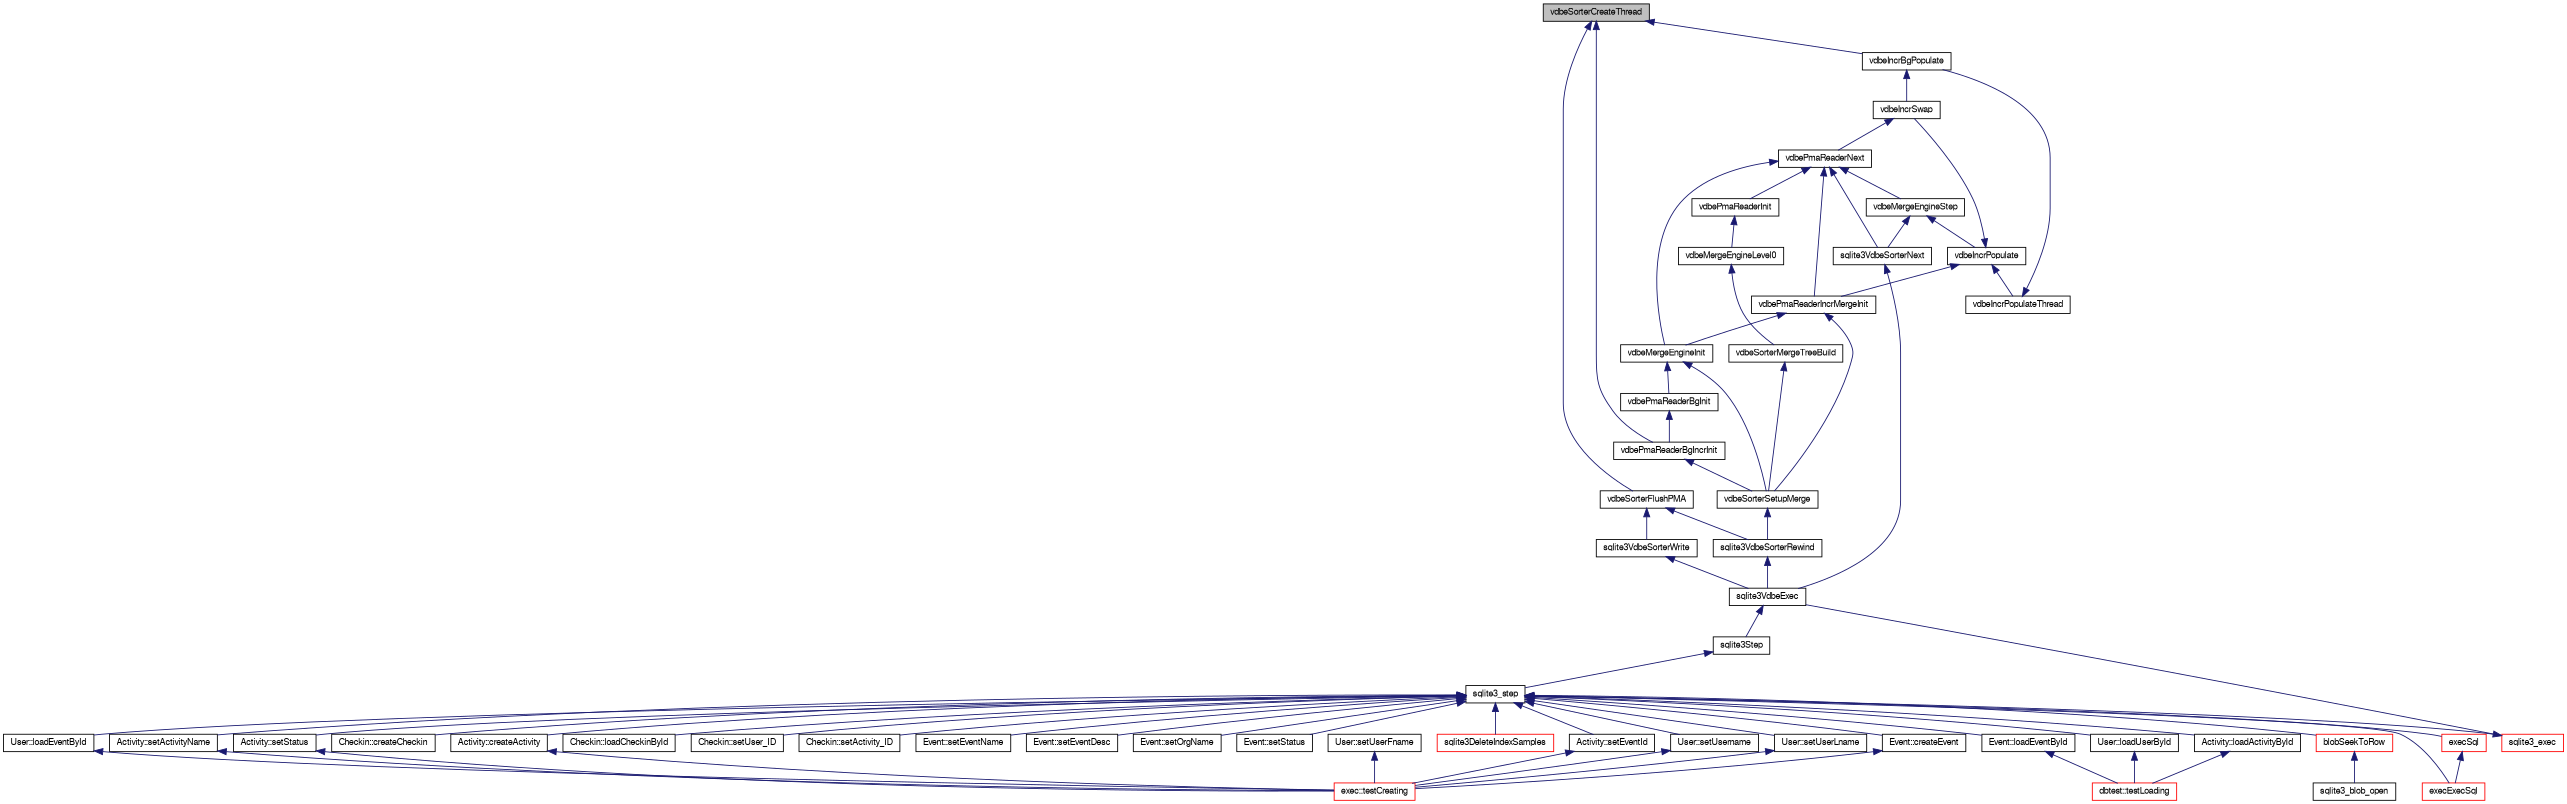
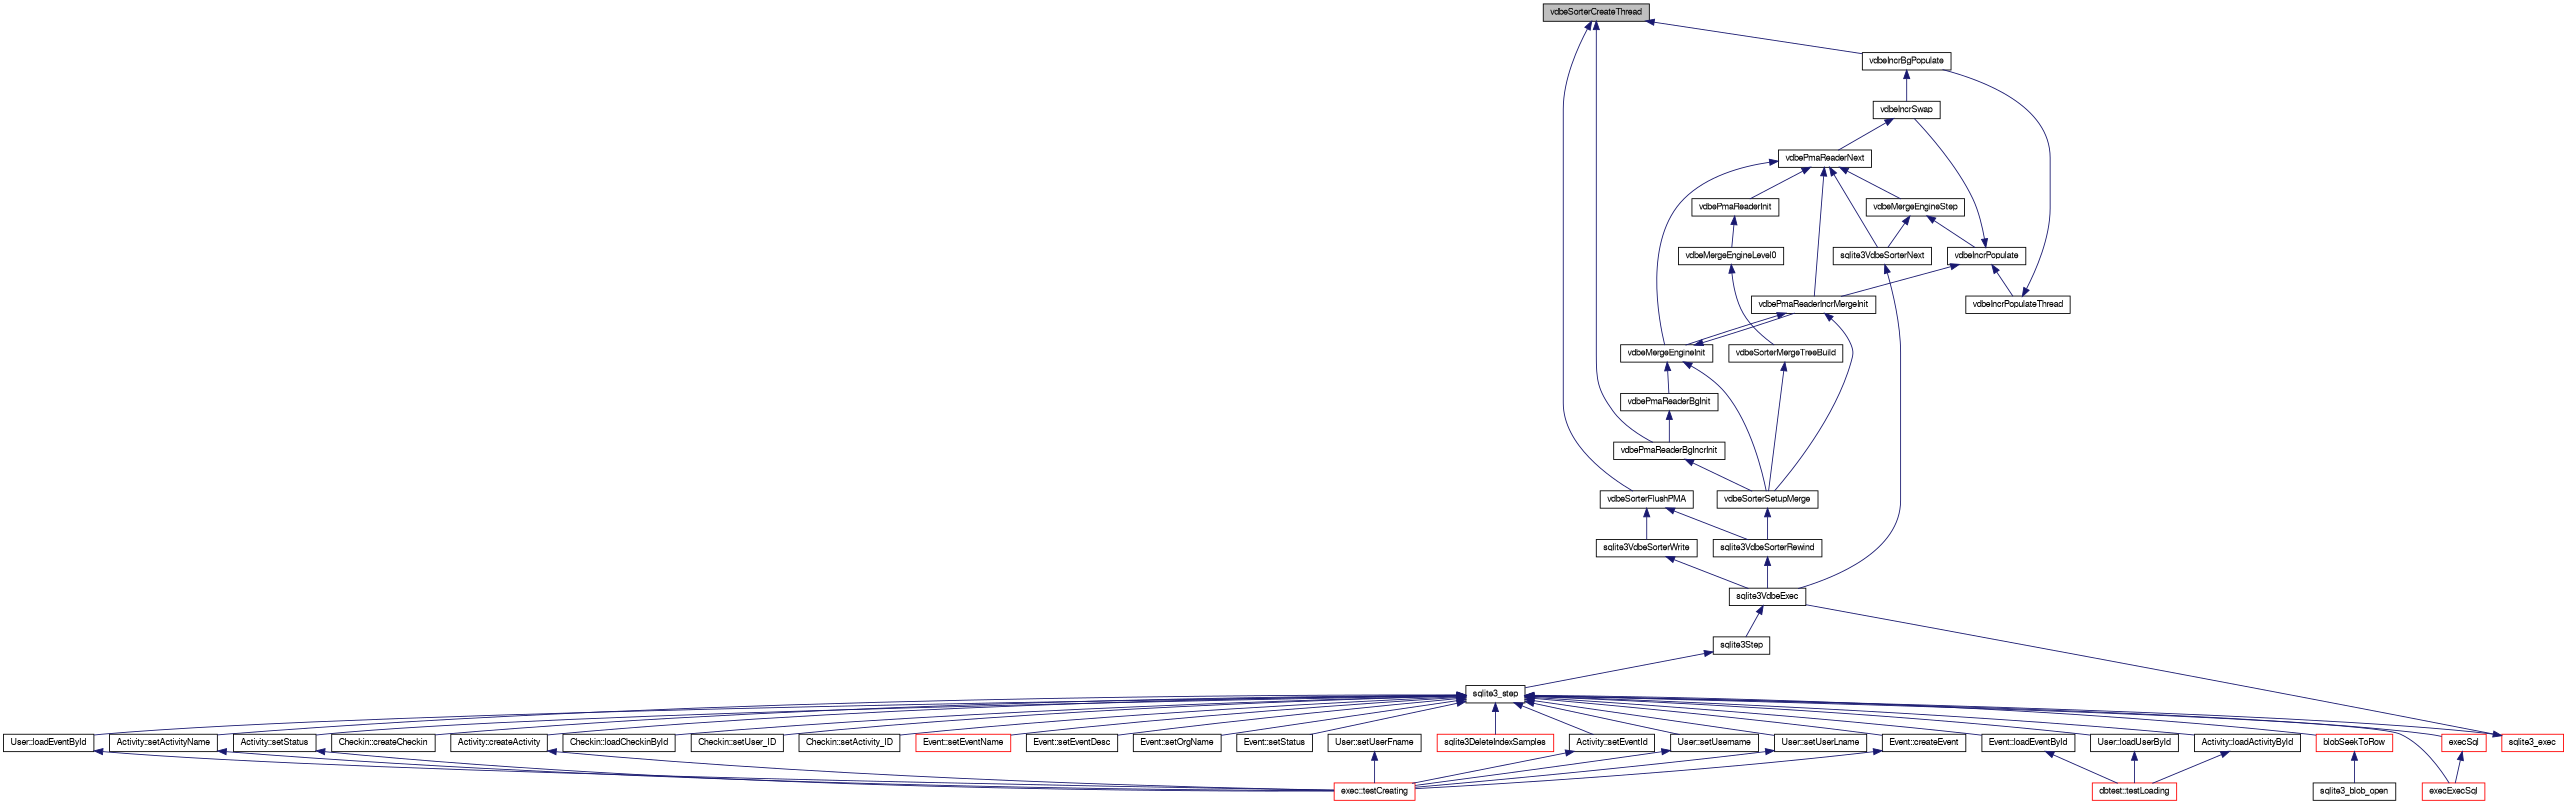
none -> (1749, 328)
(963, 743) -> (963, 743)
